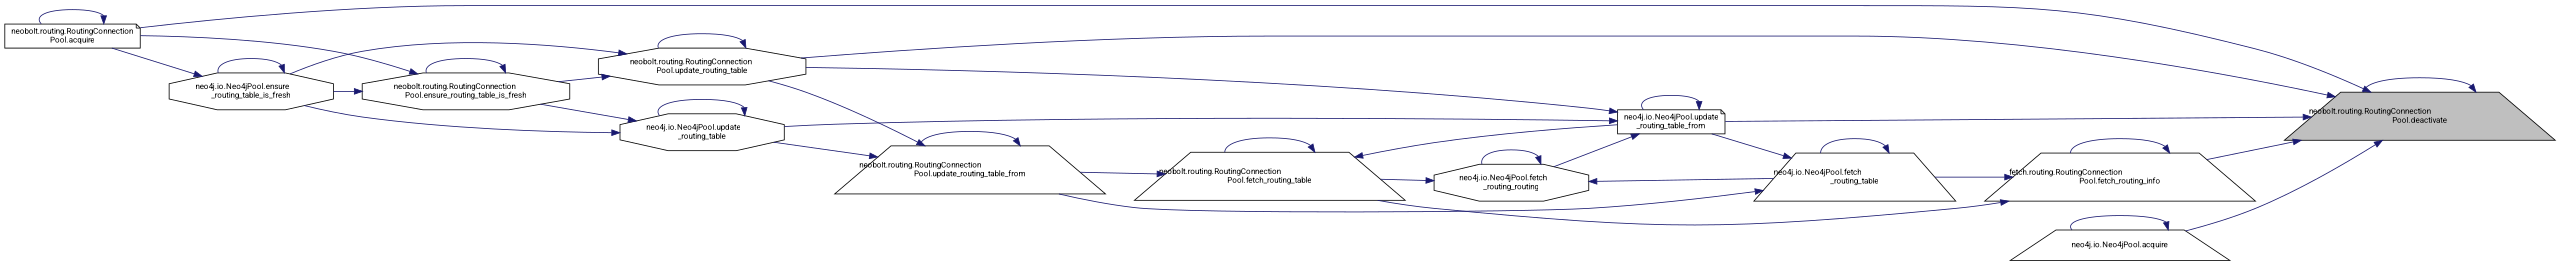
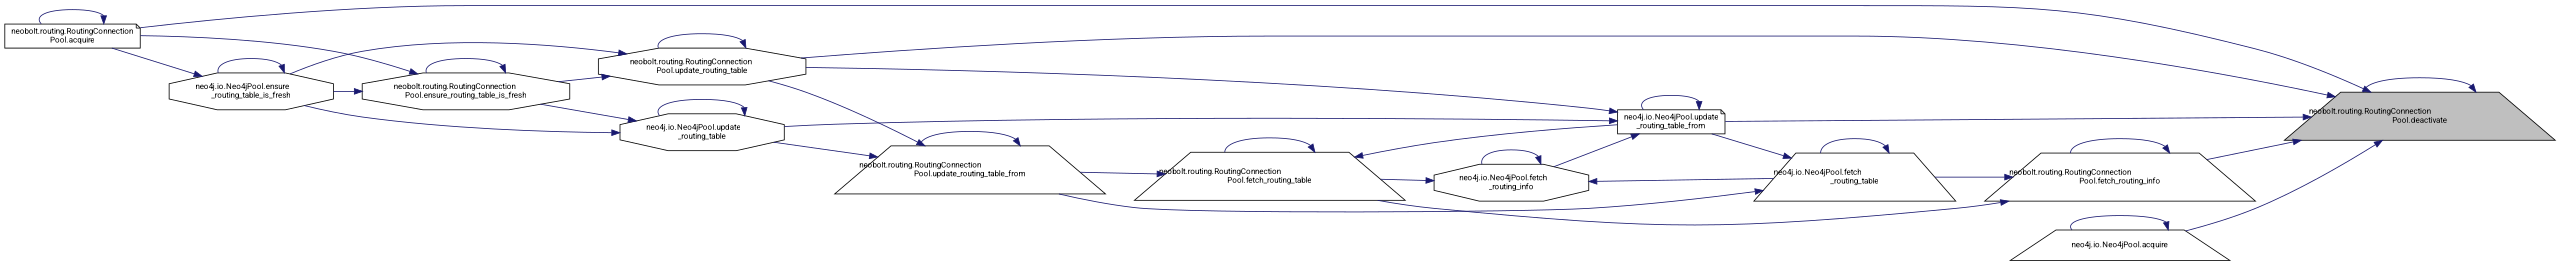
(2120, 177) -> (2120, 177)
(1511, 183) -> (1511, 183)
